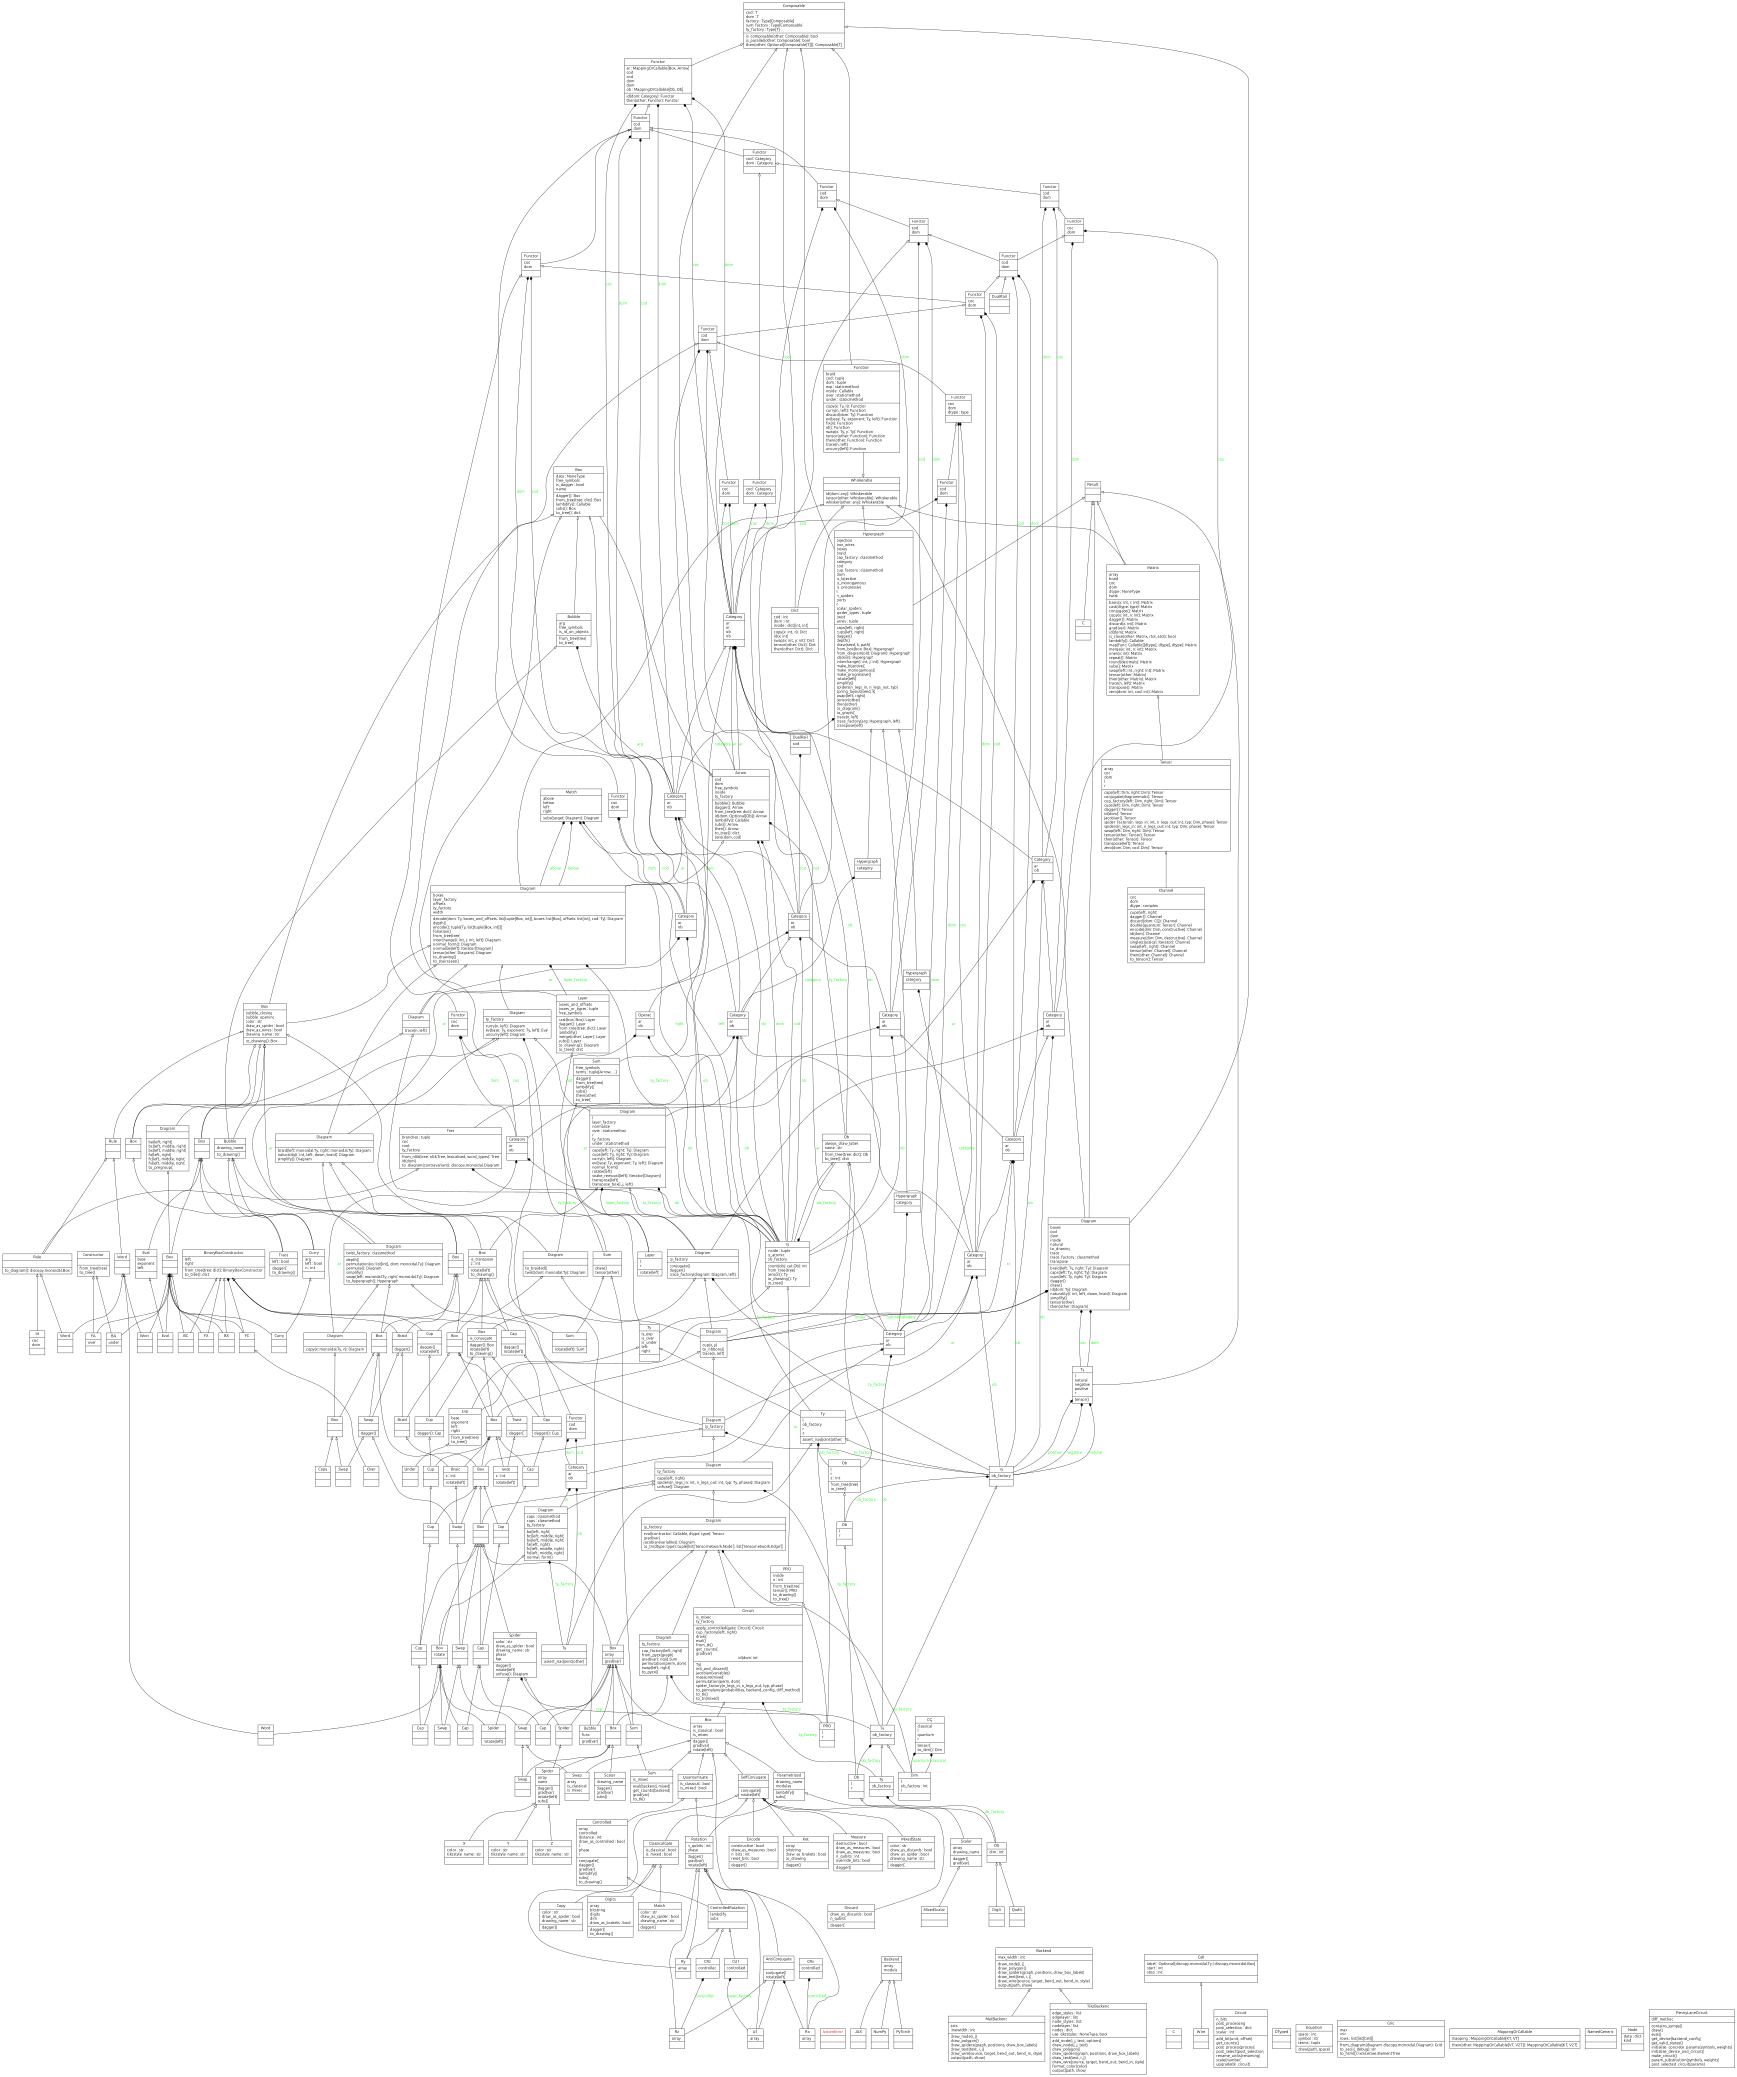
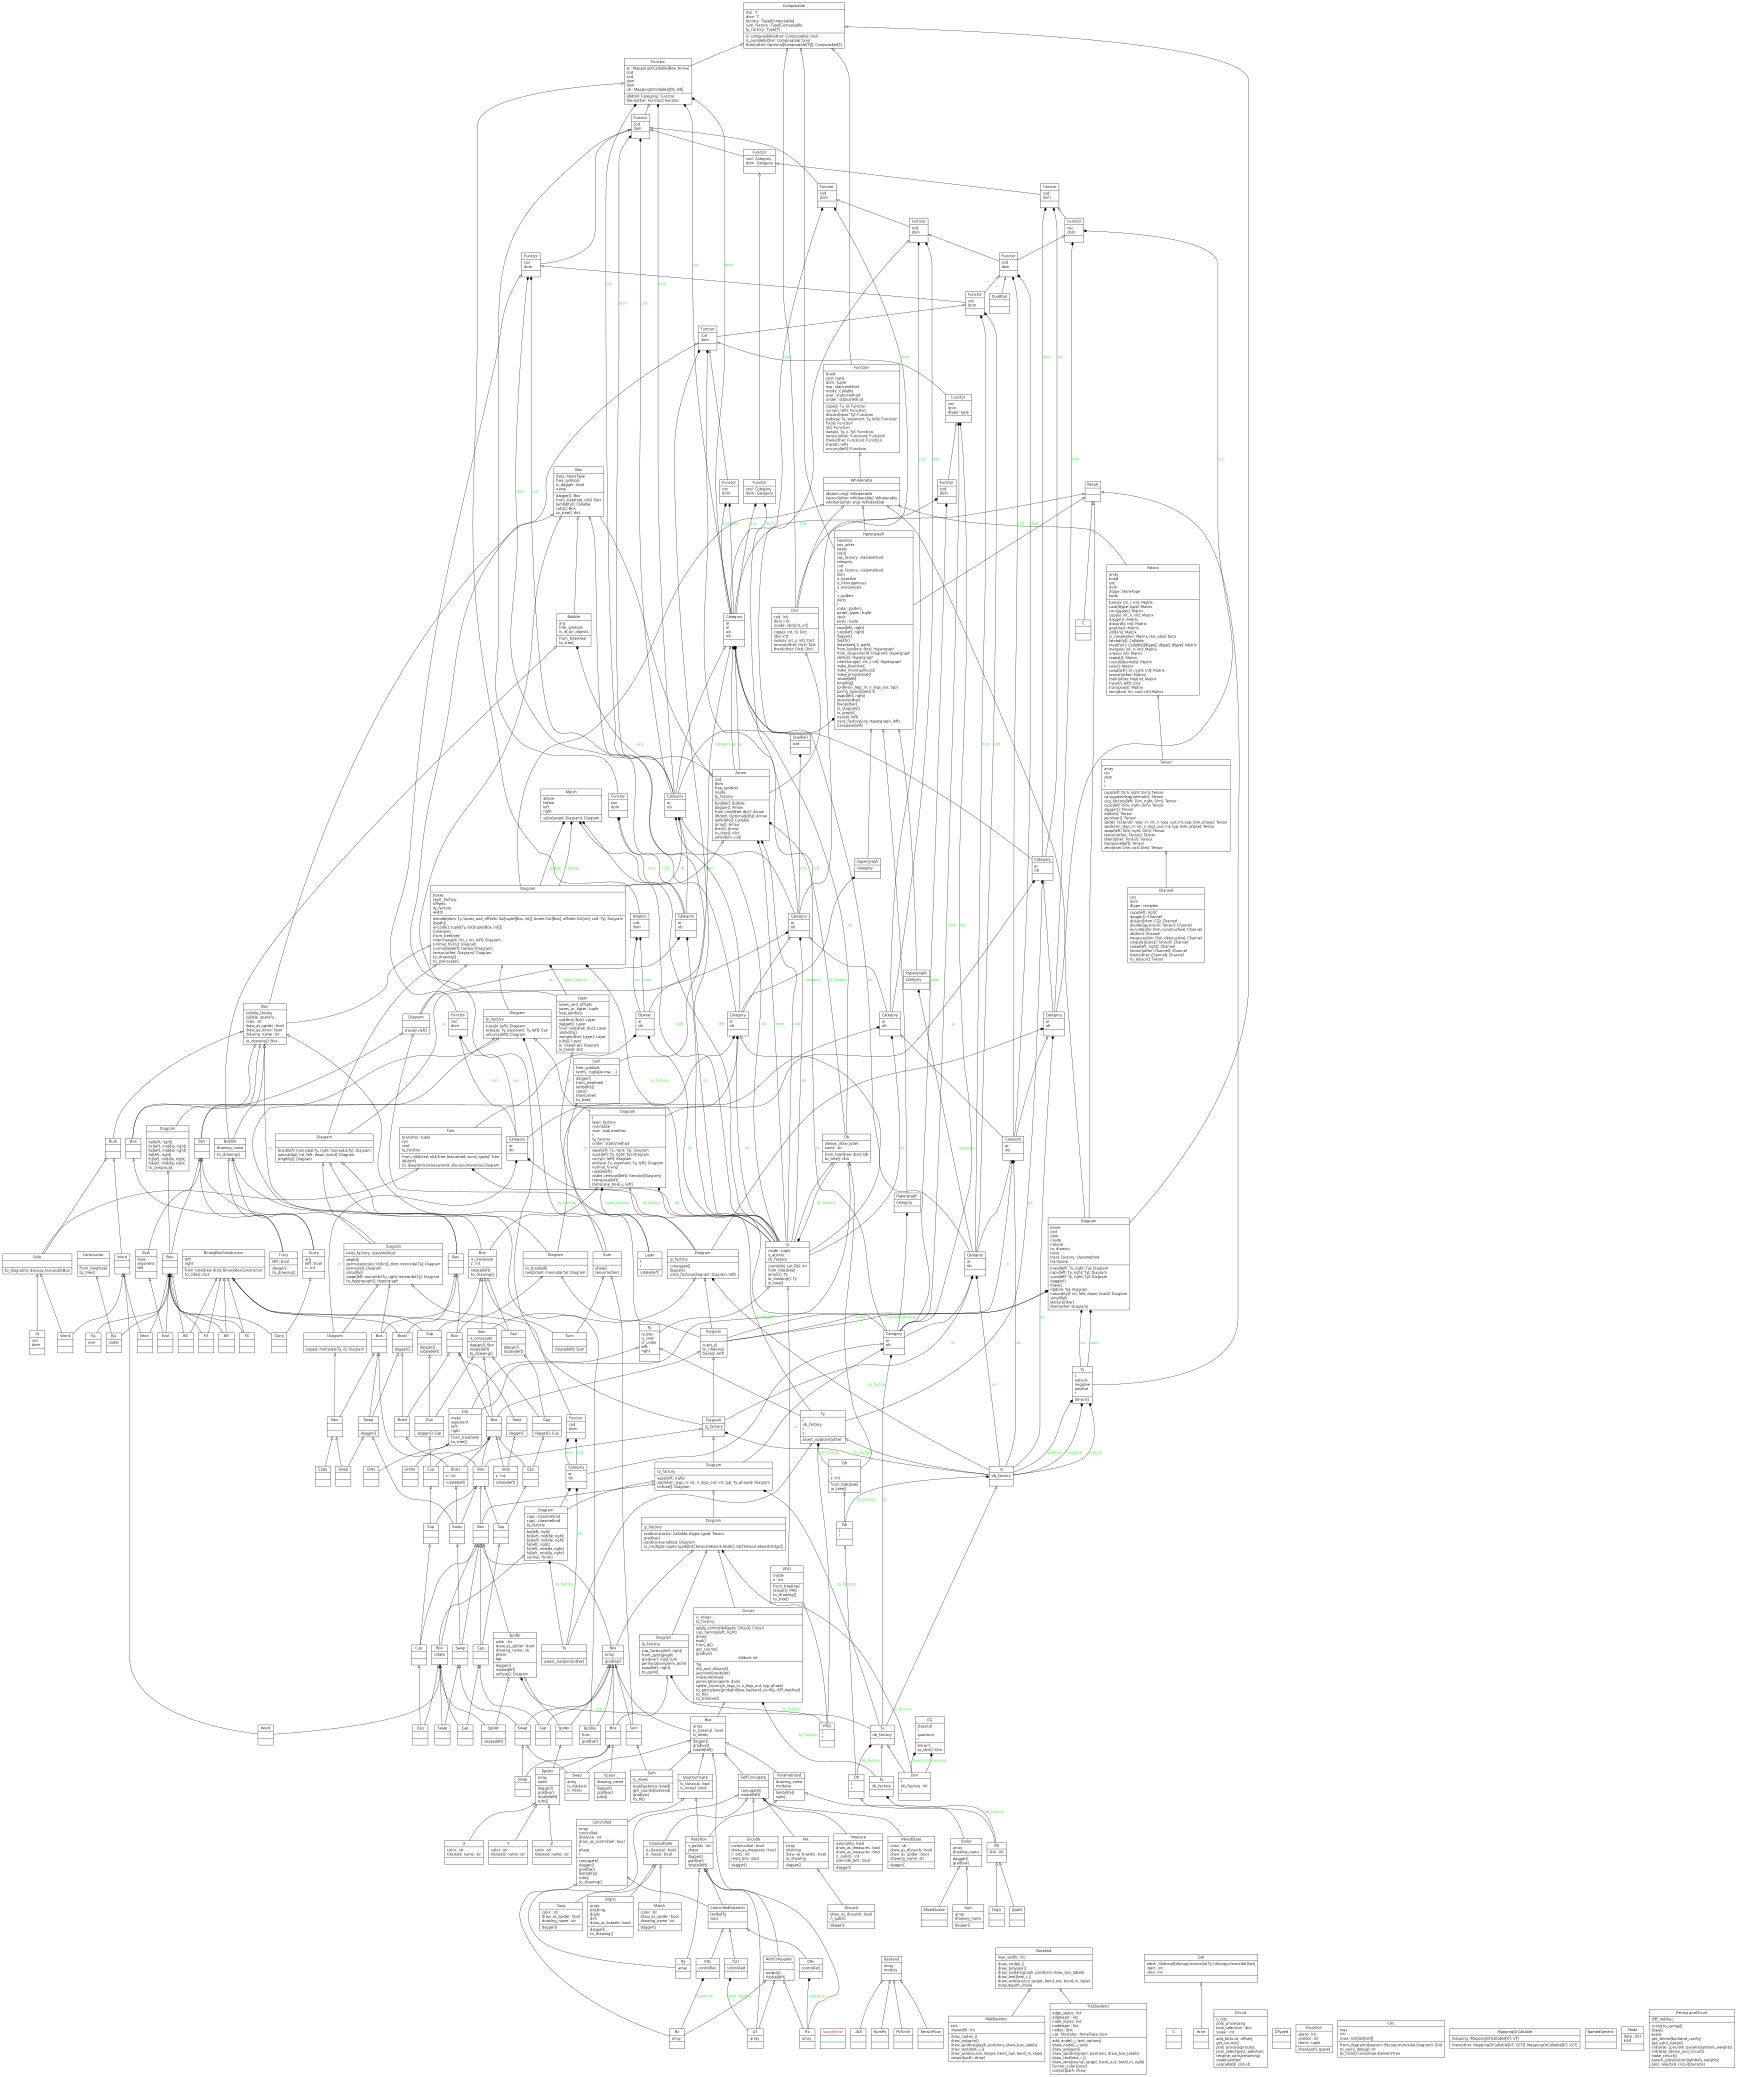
(752, 12) -> (752, 12)
(680, 425) -> (818, 738)
(864, 463) -> (860, 466)
(1112, 535) -> (914, 518)
(1127, 683) -> (1125, 683)
(727, 824) -> (727, 824)
none -> (640, 925)
(1160, 942) -> (1159, 942)
(569, 1081) -> (569, 1081)
(93, 1306) -> none
(236, 1307) -> (236, 1307)
(330, 1393) -> (415, 1454)
(455, 1418) -> (456, 1418)
(919, 1810) -> (831, 1888)
(852, 1844) -> (850, 1844)
none -> (968, 1917)
(701, 1944) -> (779, 1941)
(673, 1948) -> (553, 1970)
(776, 1973) -> (773, 1973)
(705, 1996) -> (705, 1996)
(817, 1996) -> (817, 1996)
(794, 2006) -> (794, 2006)
none -> (931, 2039)
